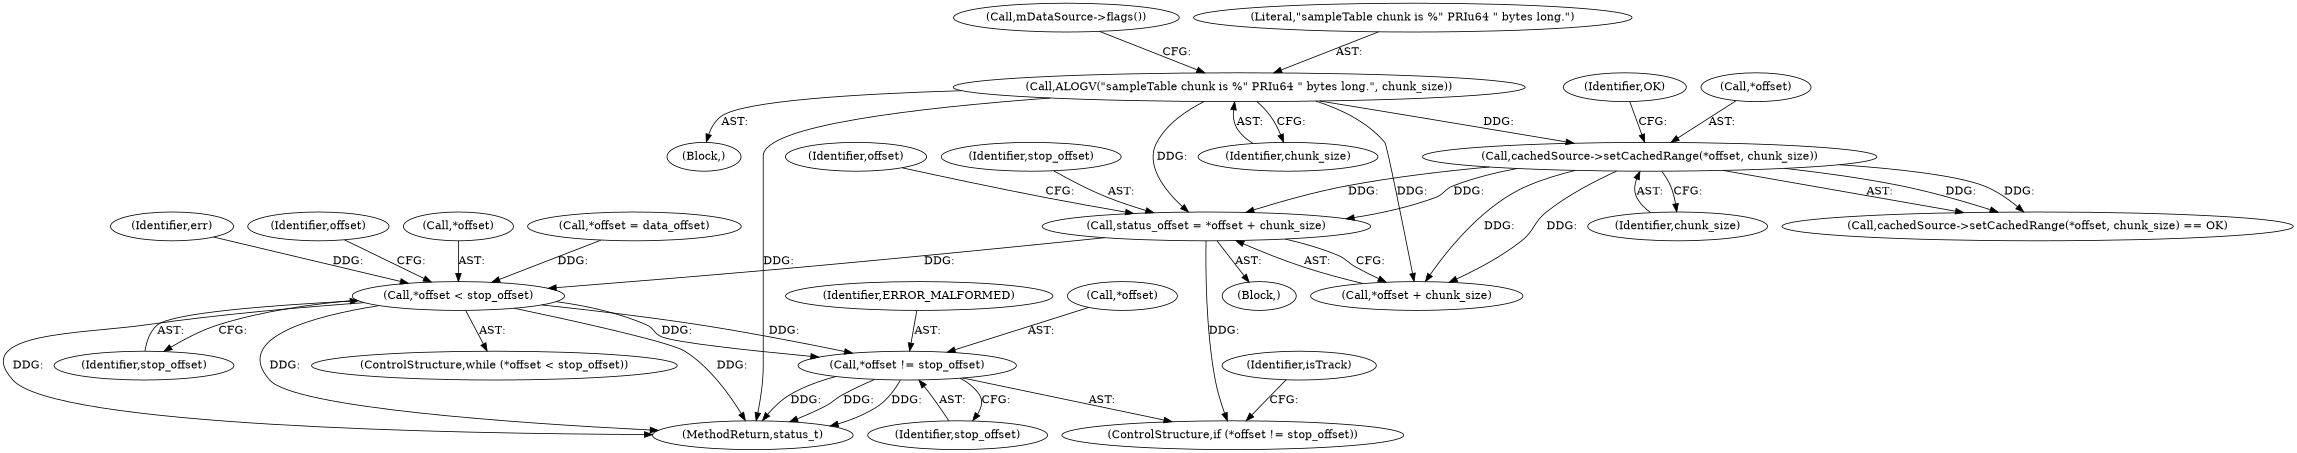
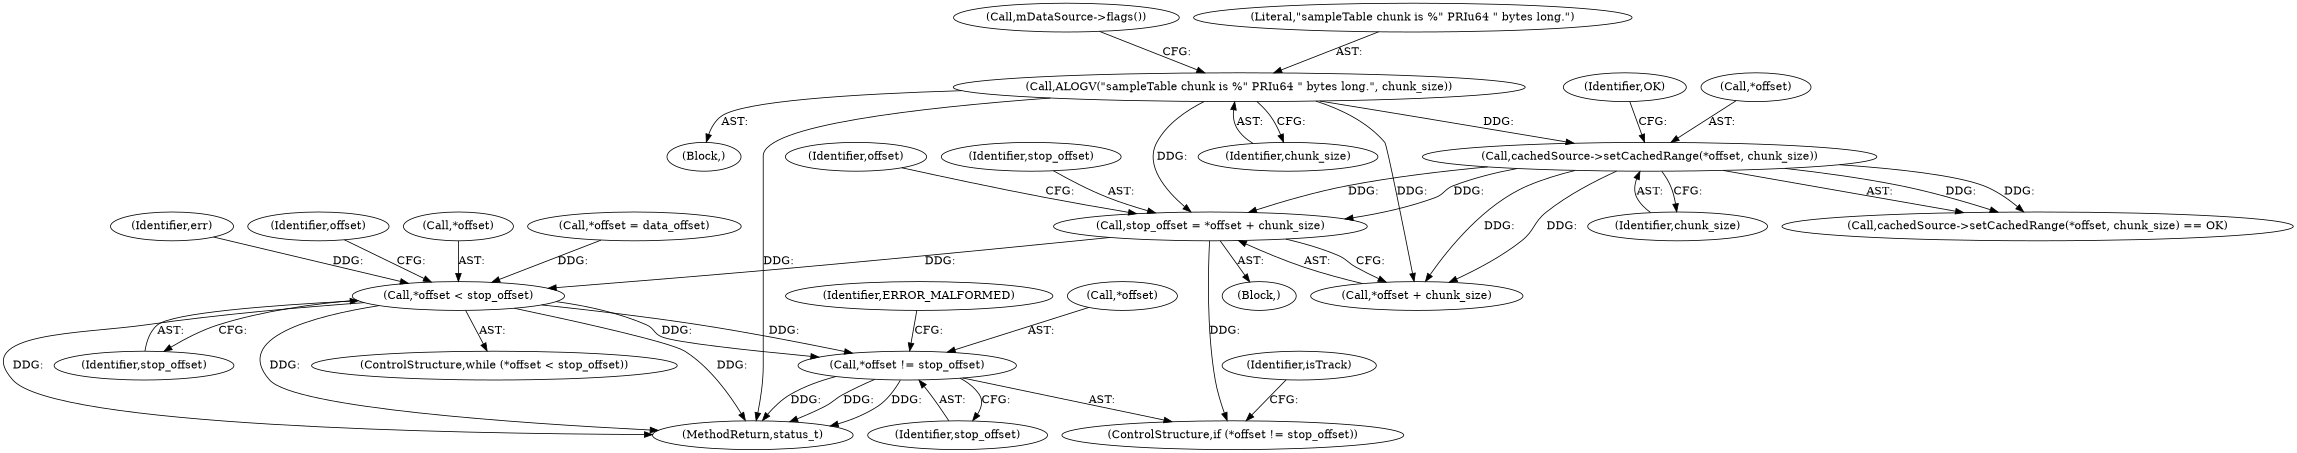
(1206, 226) -> (1210, 226)
(930, 331) -> (931, 331)
